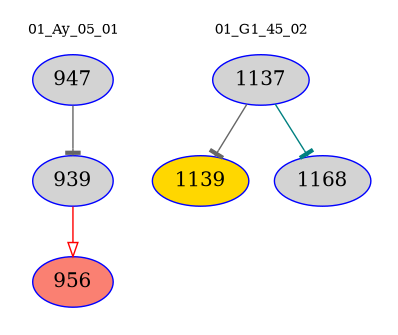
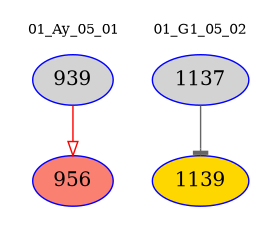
(262, 30) -> (201, 30)
(73, 80) -> none
(323, 181) -> none
